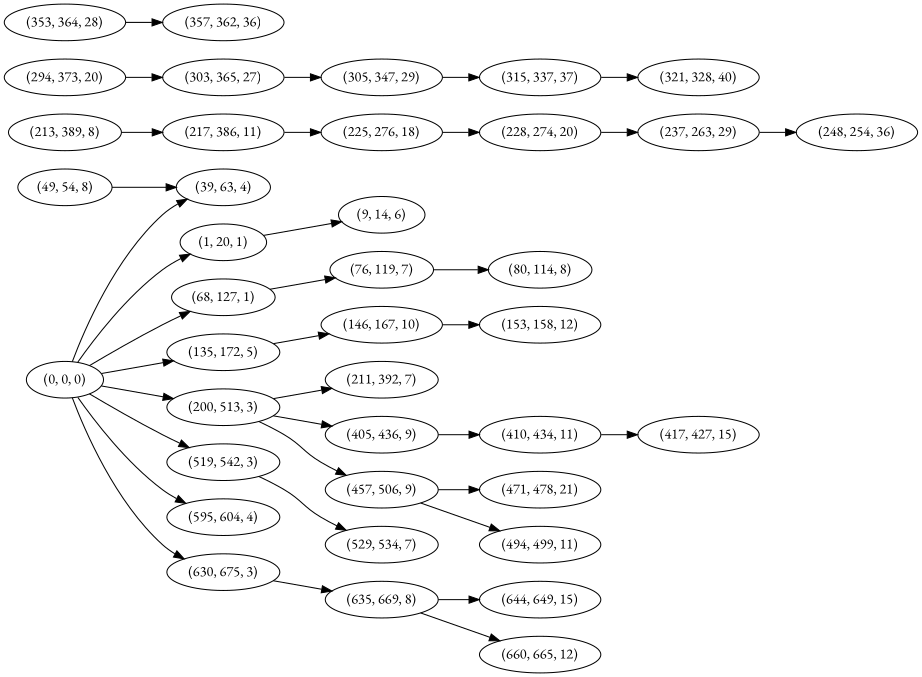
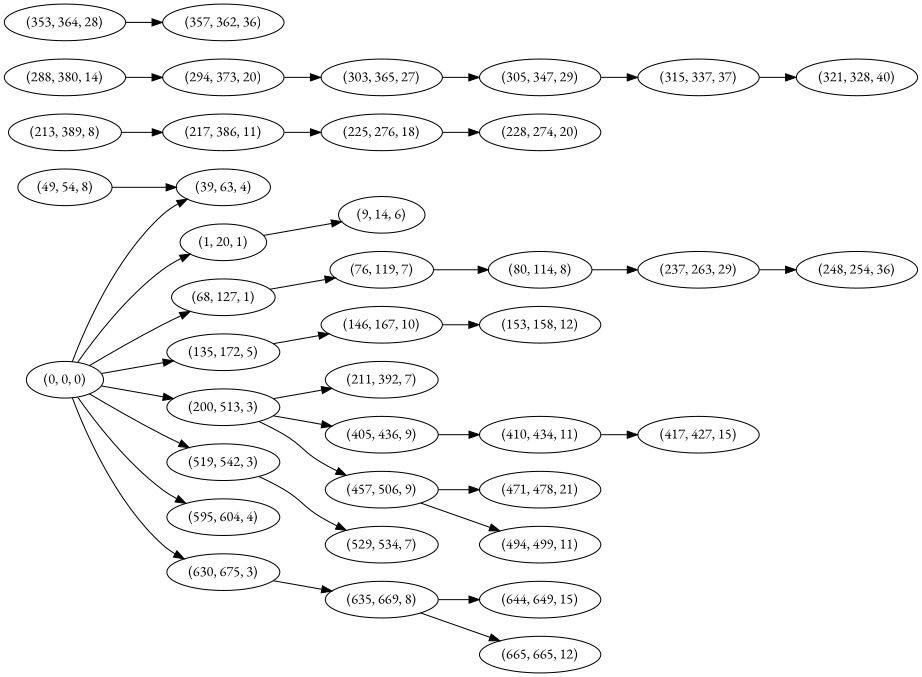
none -> (65, 77)
(614, 132) -> (610, 270)
(540, 655) -> (540, 655)
